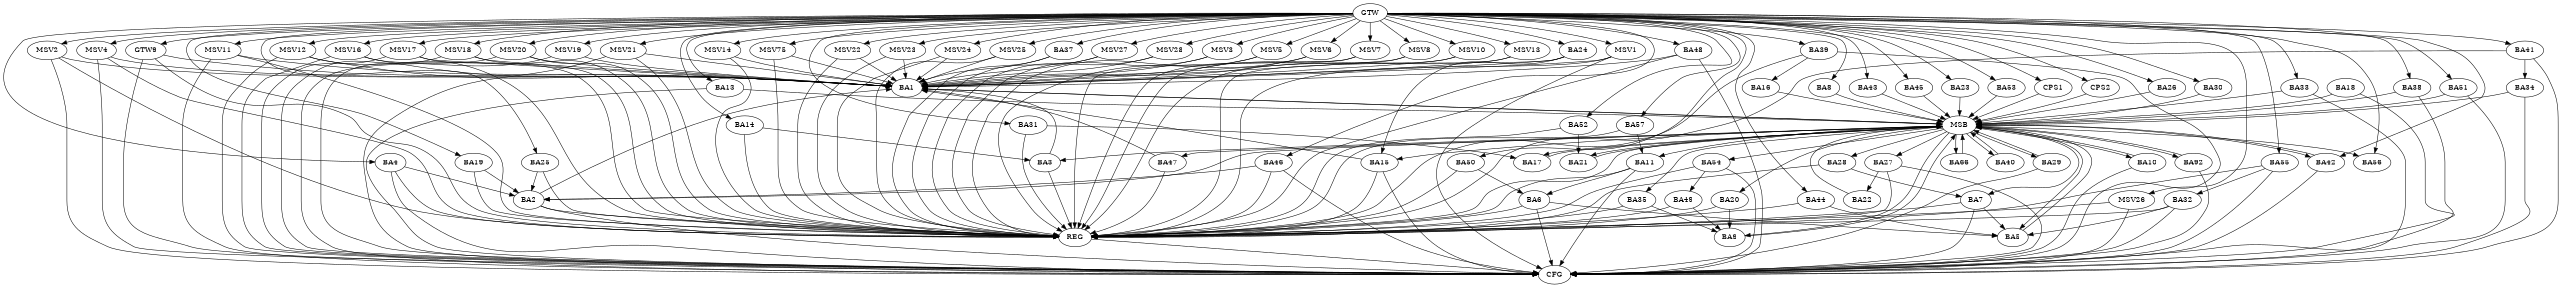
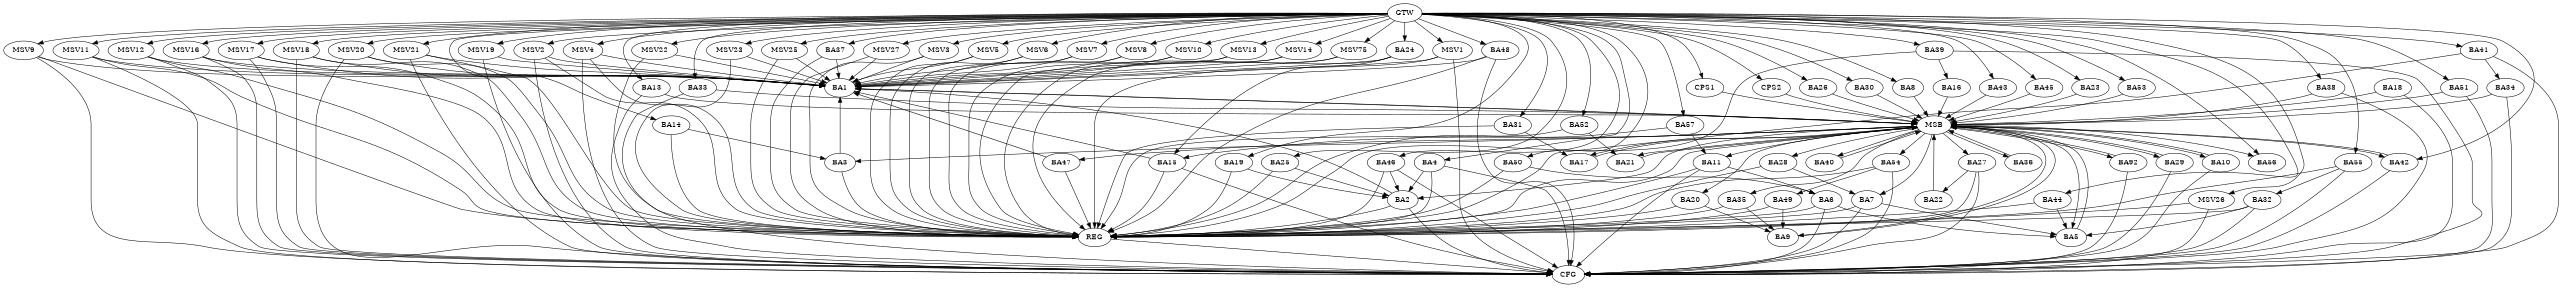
(146, 50) -> (24, 50)
(958, 50) -> none
(1170, 50) -> none
(1959, 163) -> (2023, 163)
